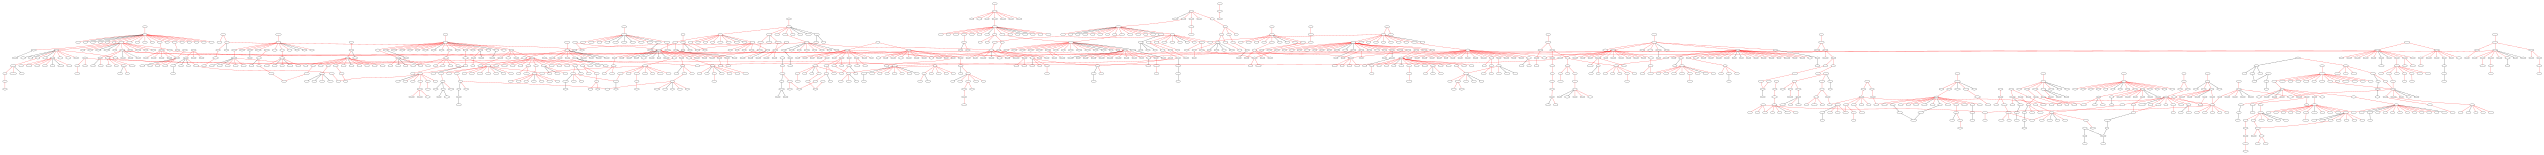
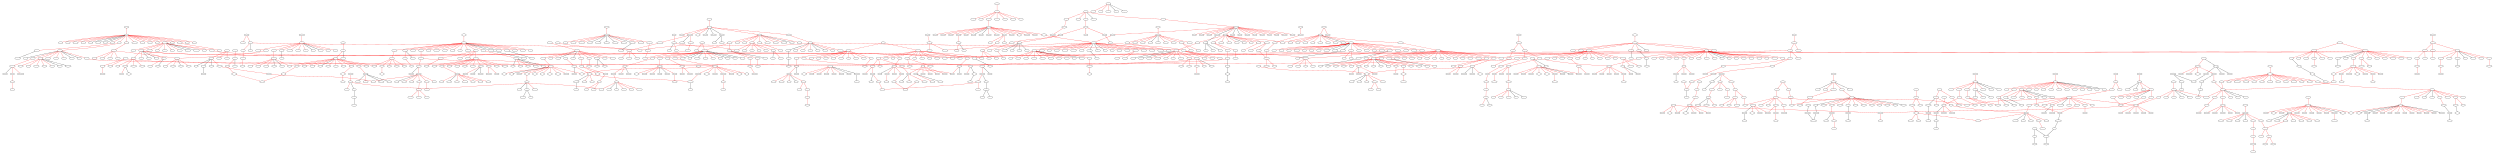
(991, 31) -> (958, 32)
none -> (945, 51)
(282, 54) -> none
(1521, 58) -> none
(782, 70) -> (982, 70)
